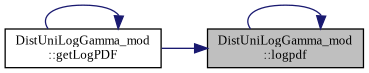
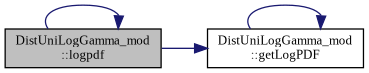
(178, 48) -> (178, 48)
